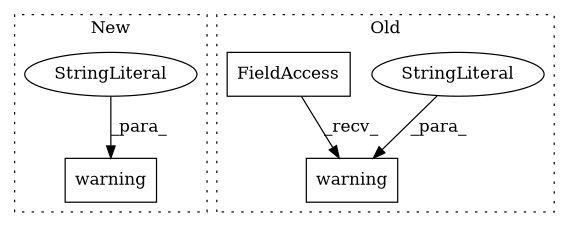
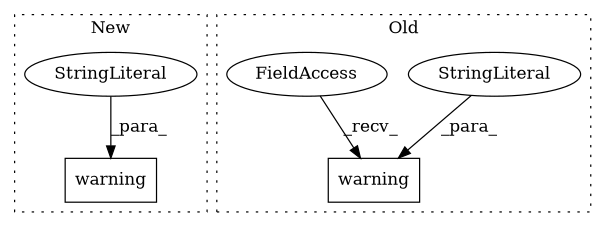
(289, 74) -> (307, 74)
